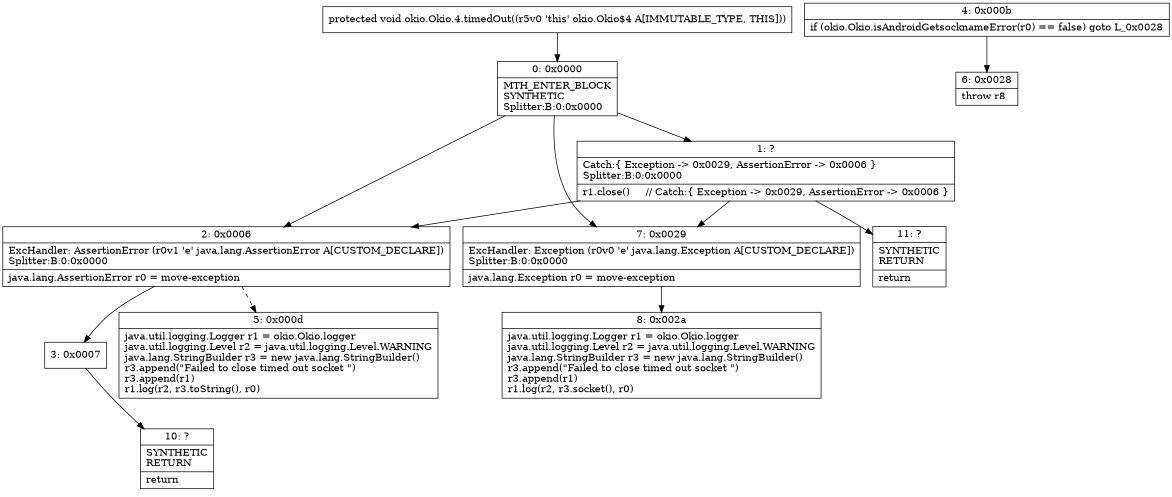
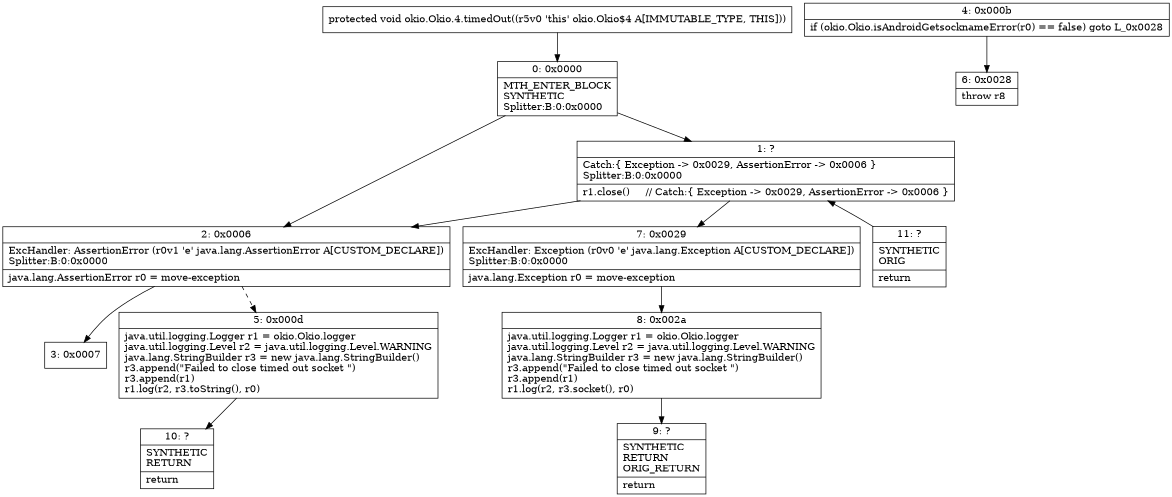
(559, 174) -> none
(841, 215) -> (854, 215)
(901, 261) -> (892, 261)
(111, 397) -> (224, 411)
none -> (662, 459)
